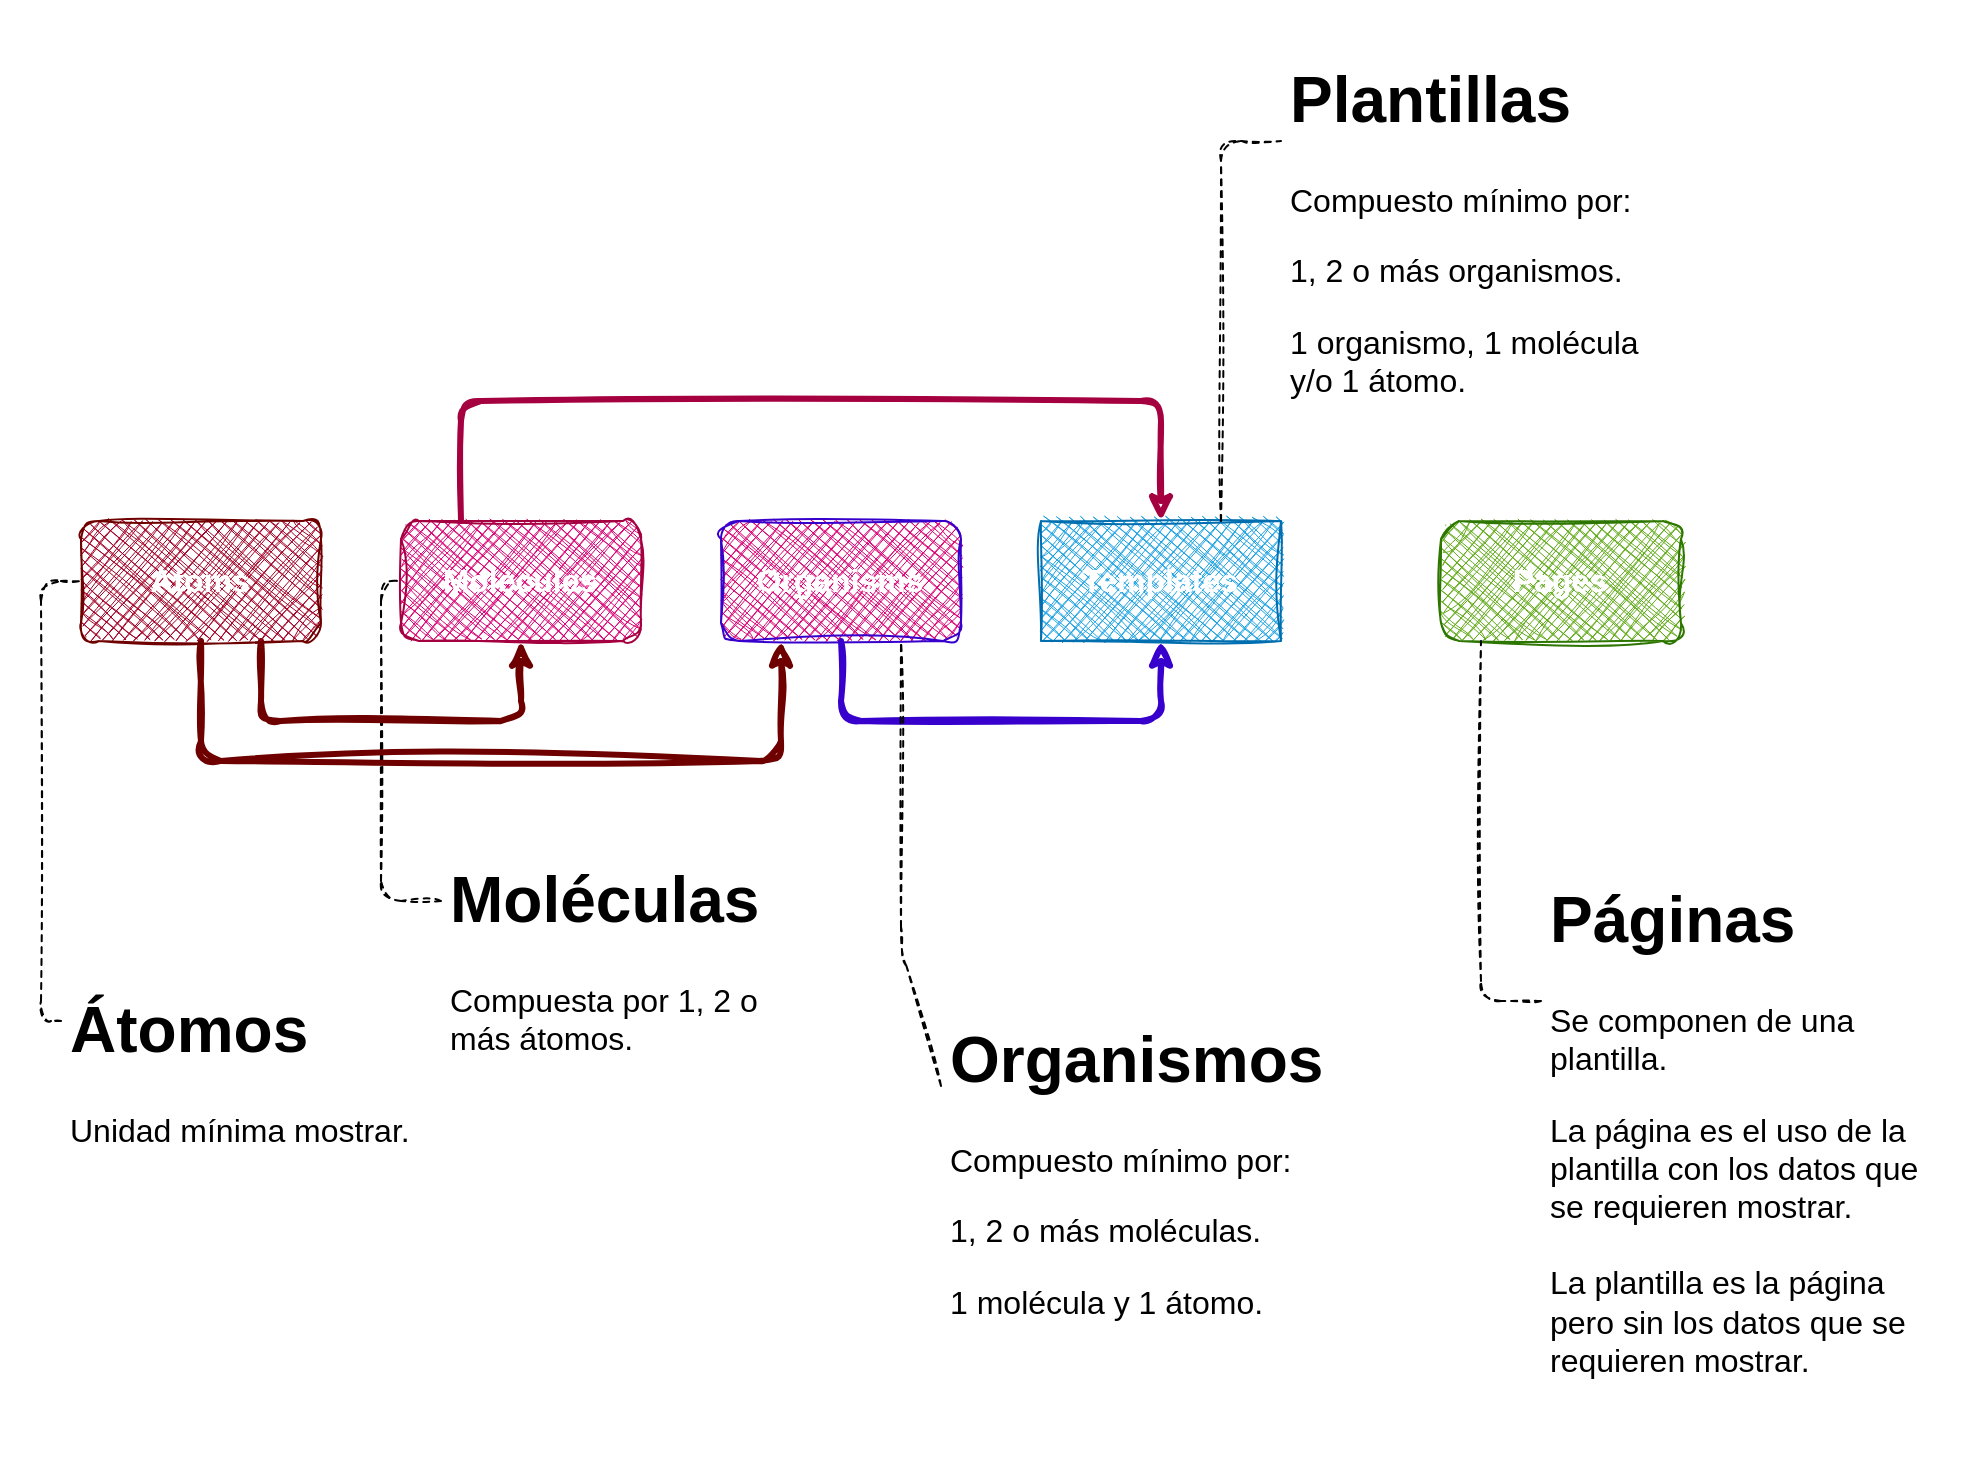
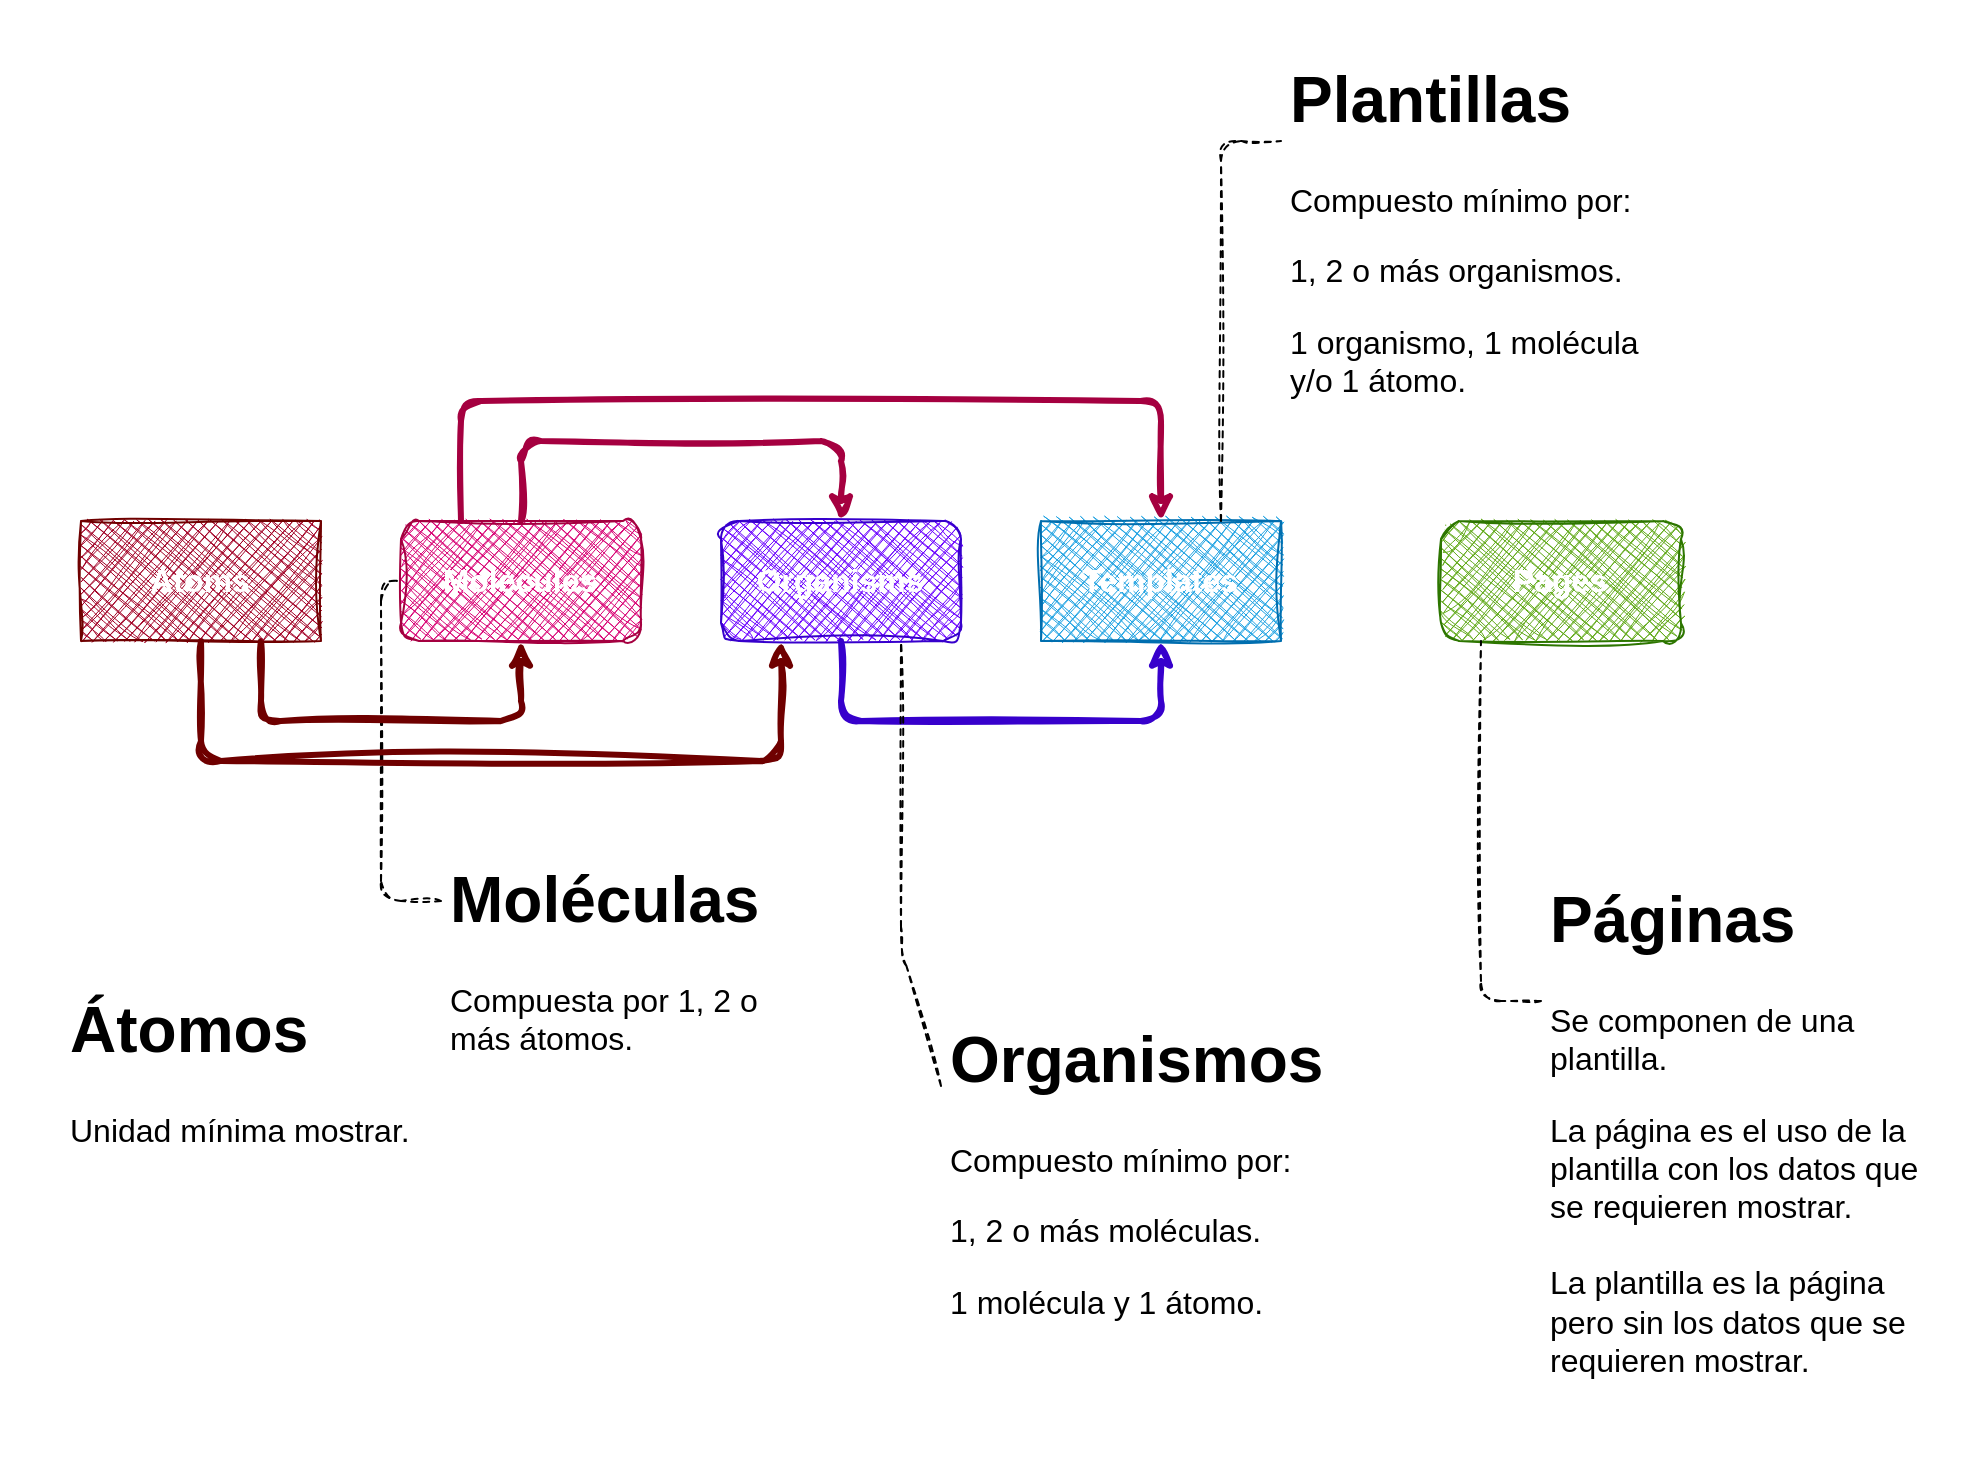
none -> (671, 441)
(201, 581) -> (201, 581)
(841, 581) -> (841, 581)
(41, 794) -> none
